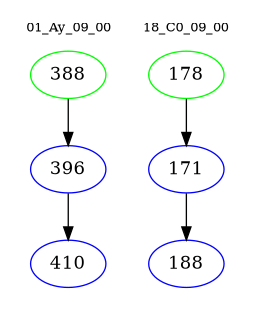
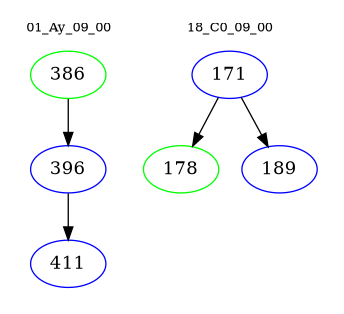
(68, 75) -> (68, 75)
(186, 116) -> (209, 116)
(68, 264) -> (68, 264)
(186, 264) -> (280, 169)
